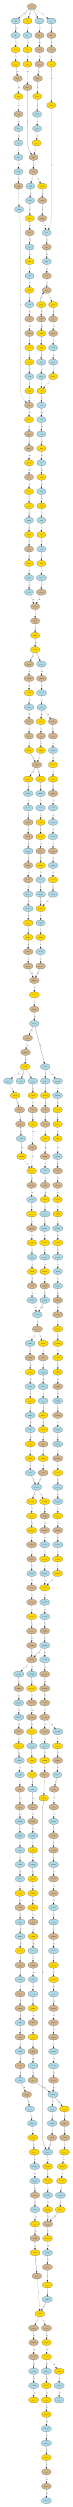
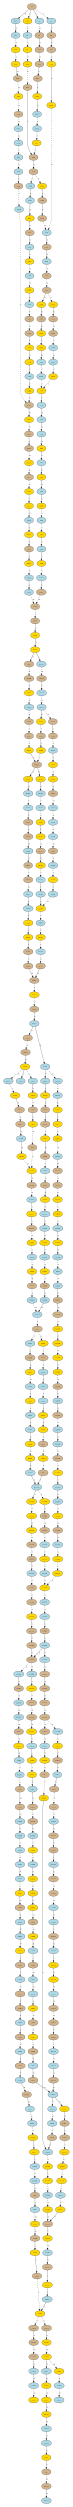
(41, 297) -> (44, 297)
